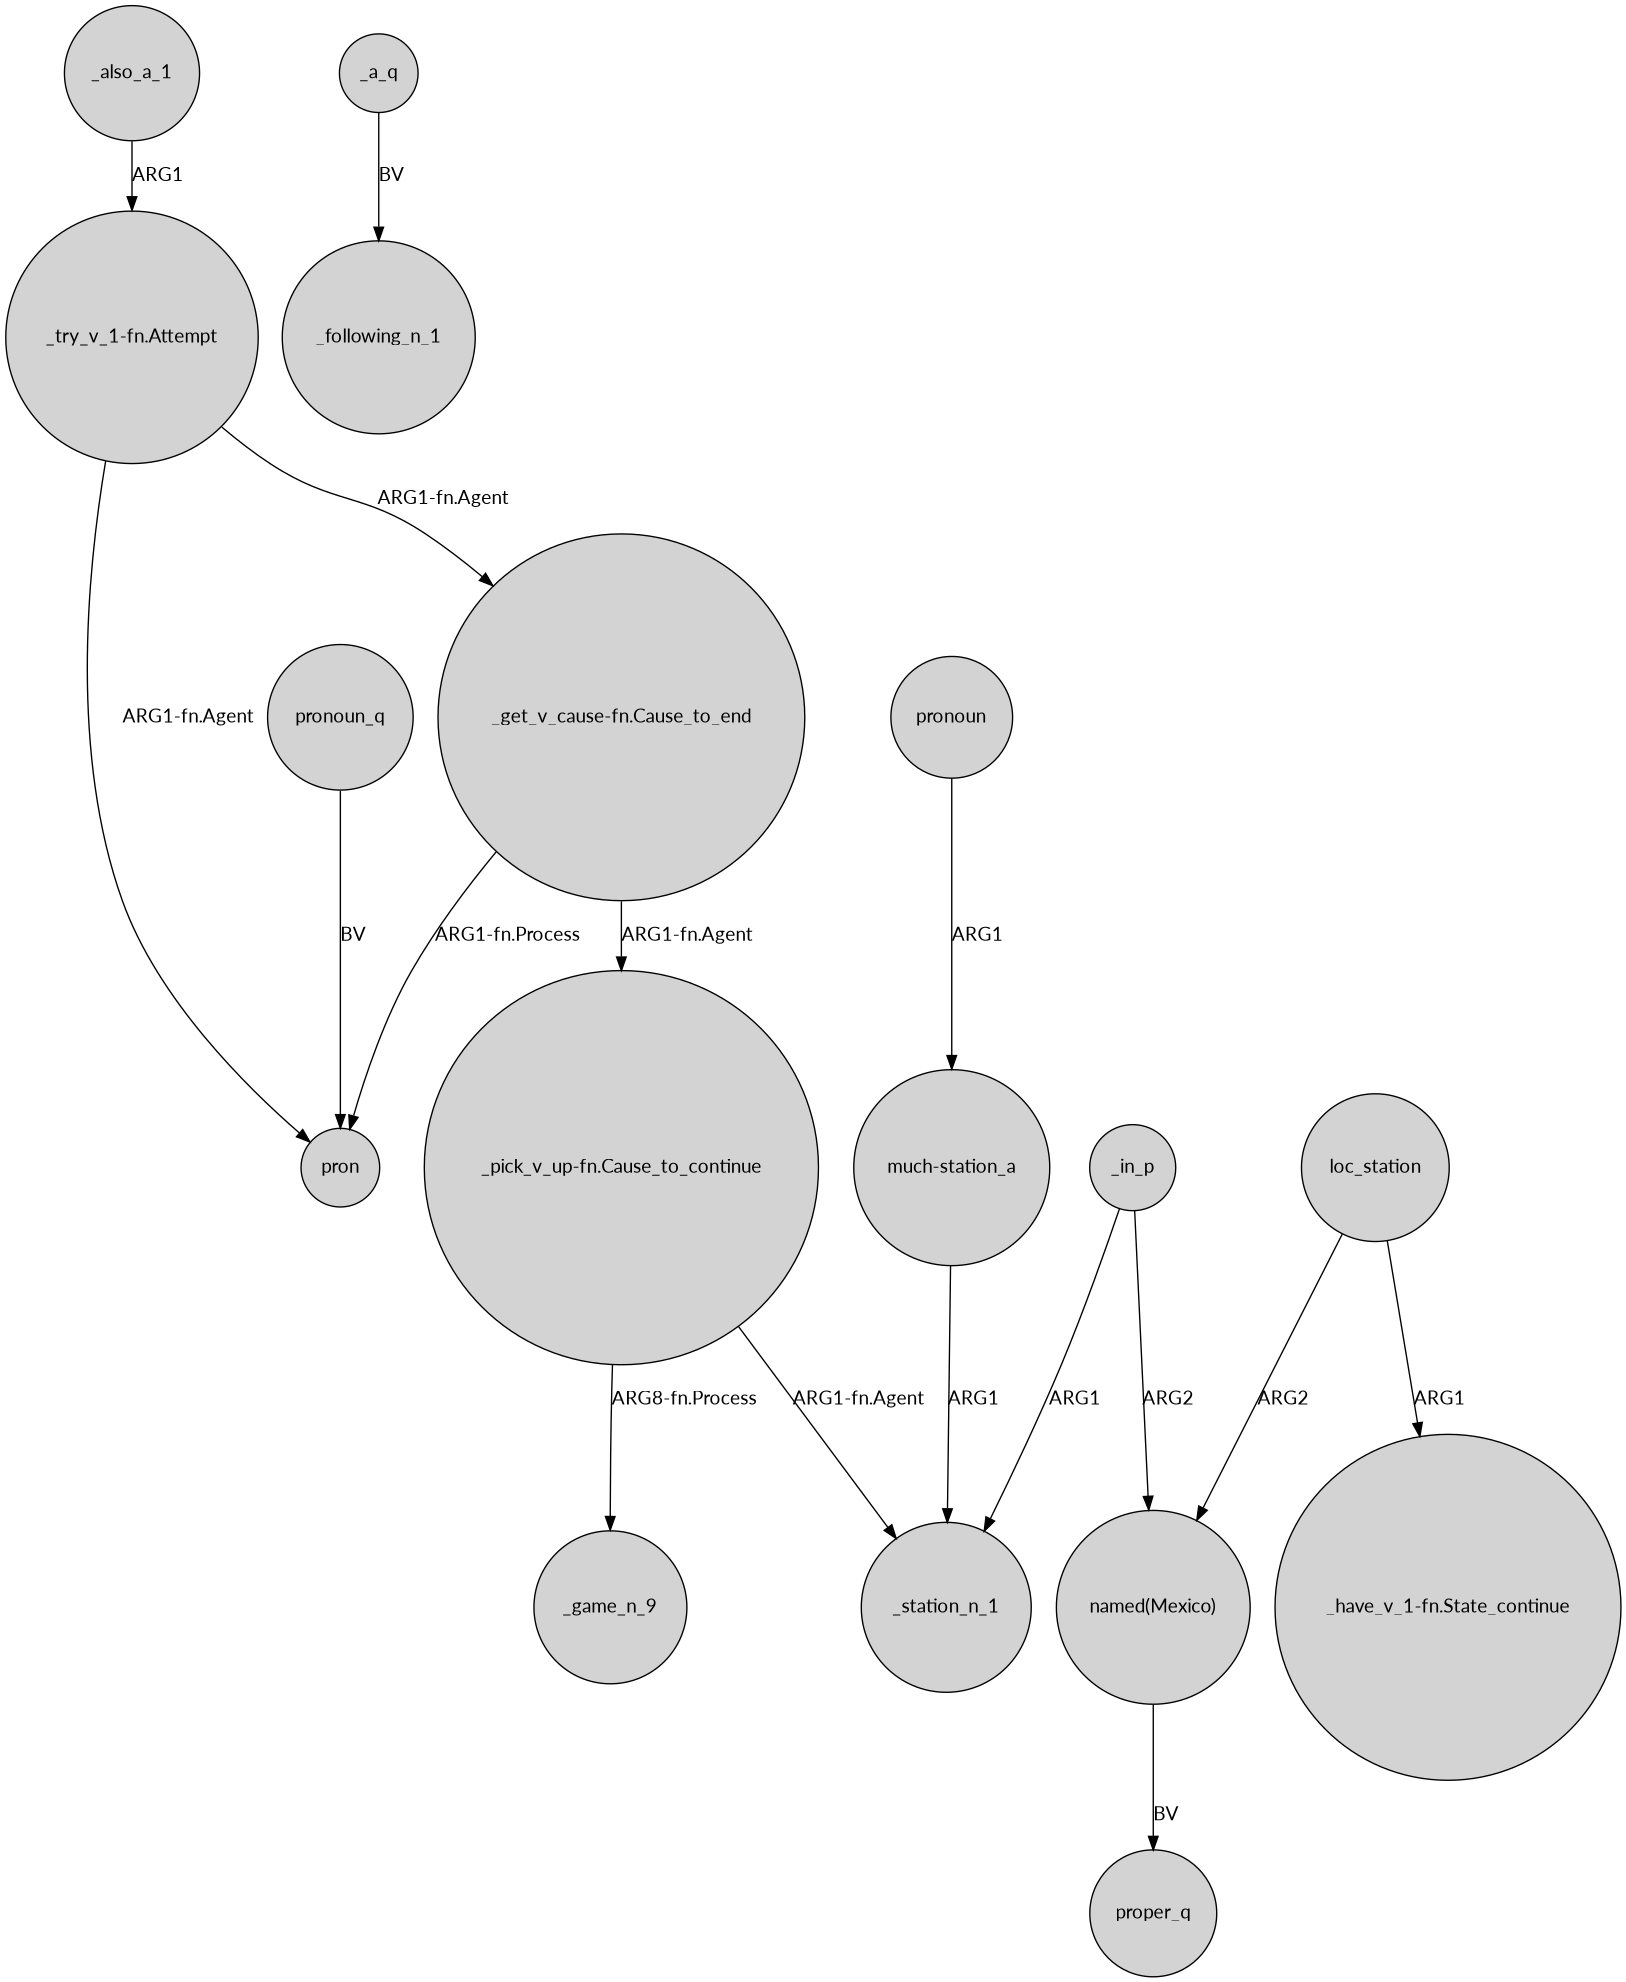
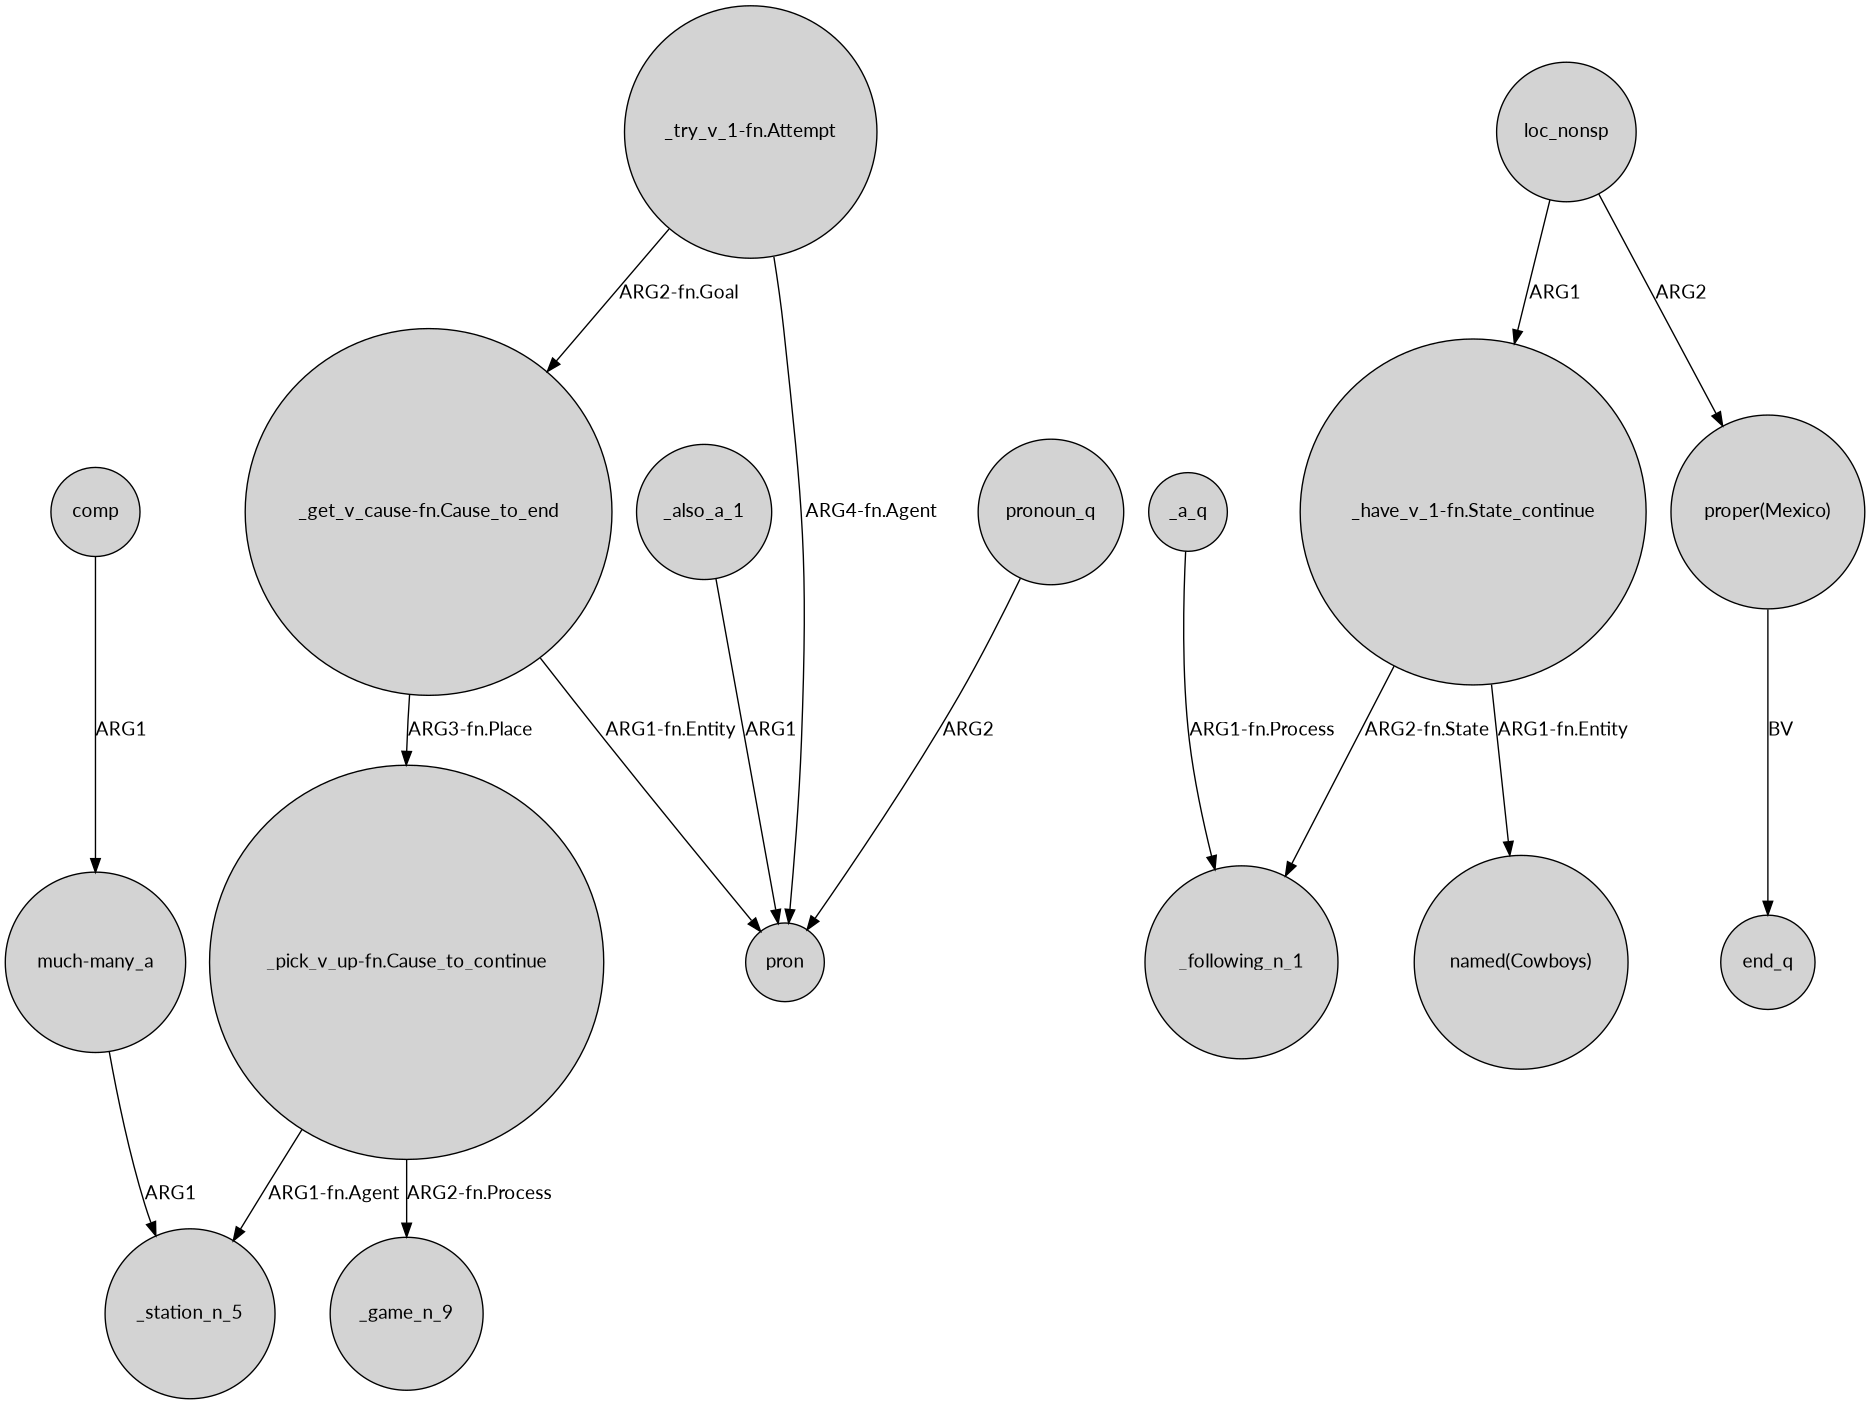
(132, 169) -> (746, 744)
(392, 176) -> (1262, 730)
(444, 499) -> (679, 293)
(189, 717) -> (872, 512)
(952, 717) -> (95, 512)
none -> (1343, 765)
(353, 936) -> (969, 730)
(508, 936) -> (671, 730)
(688, 936) -> (470, 730)
none -> (1521, 962)
(952, 1168) -> (95, 962)
(1133, 1168) -> none
(1375, 1168) -> (1566, 132)
(684, 1400) -> (479, 1194)
(946, 1607) -> (190, 1314)
(1153, 1607) -> (1768, 512)
(1153, 1913) -> (1768, 962)
